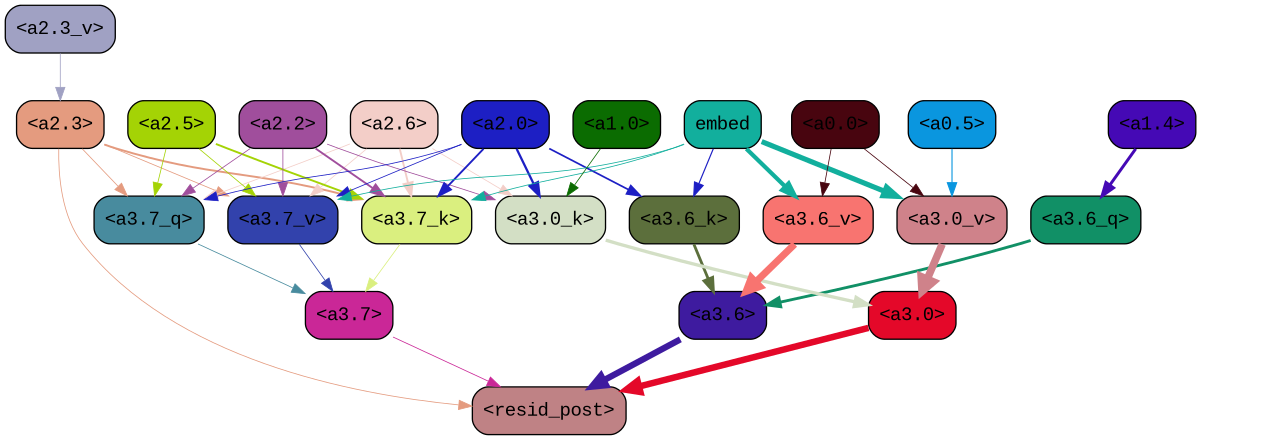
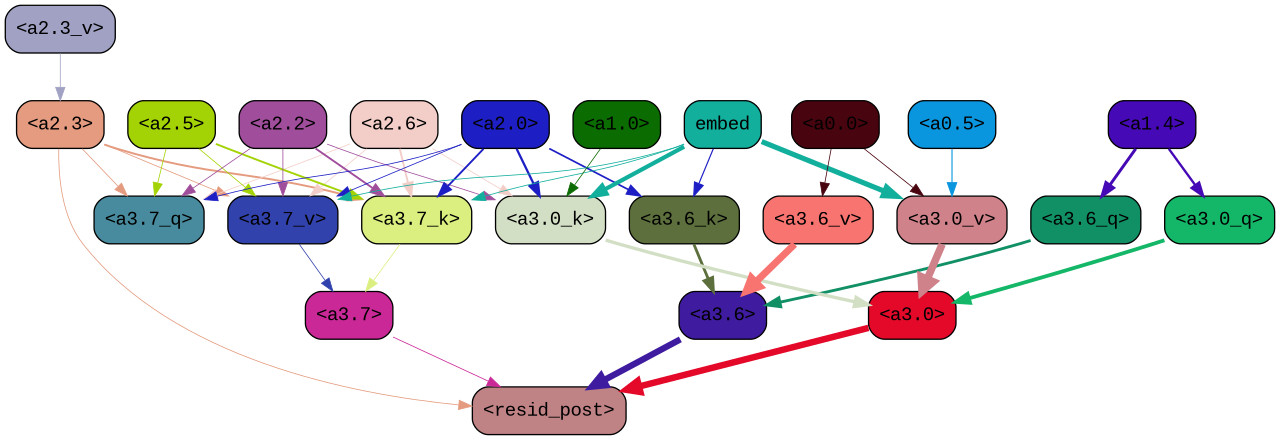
(766, 168) -> (644, 168)
none -> (1220, 220)
(245, 266) -> none
